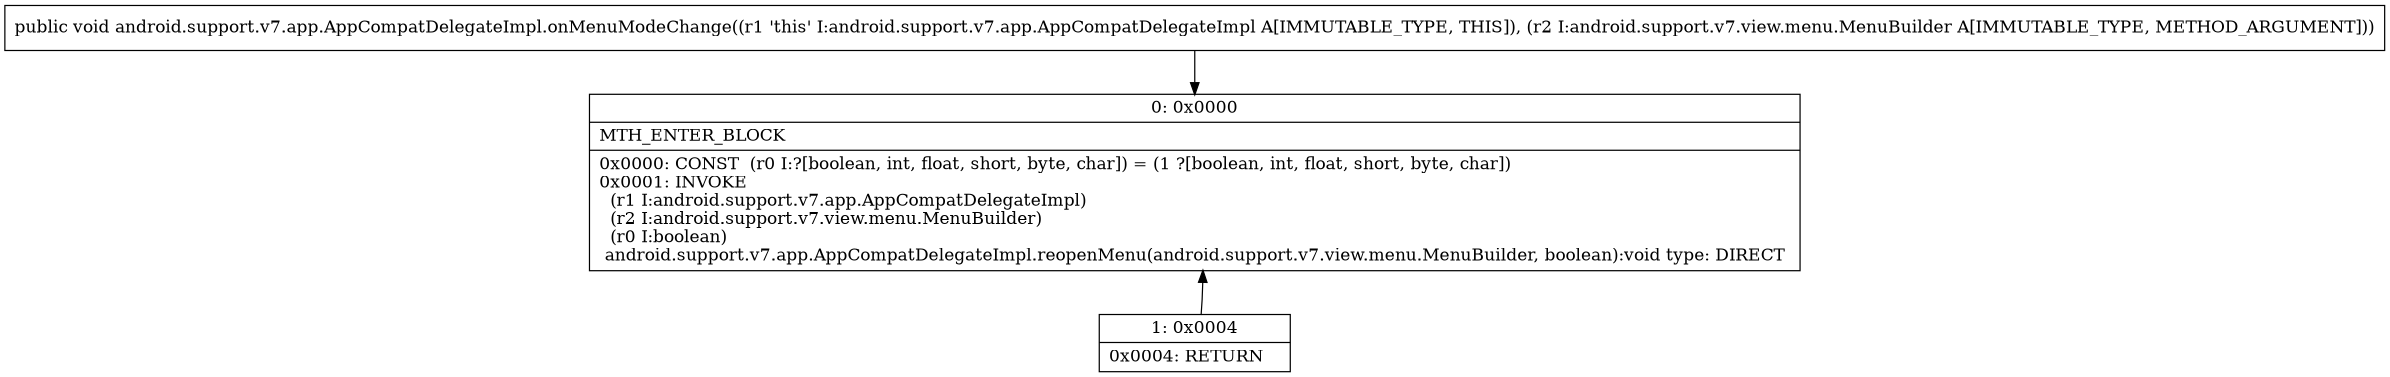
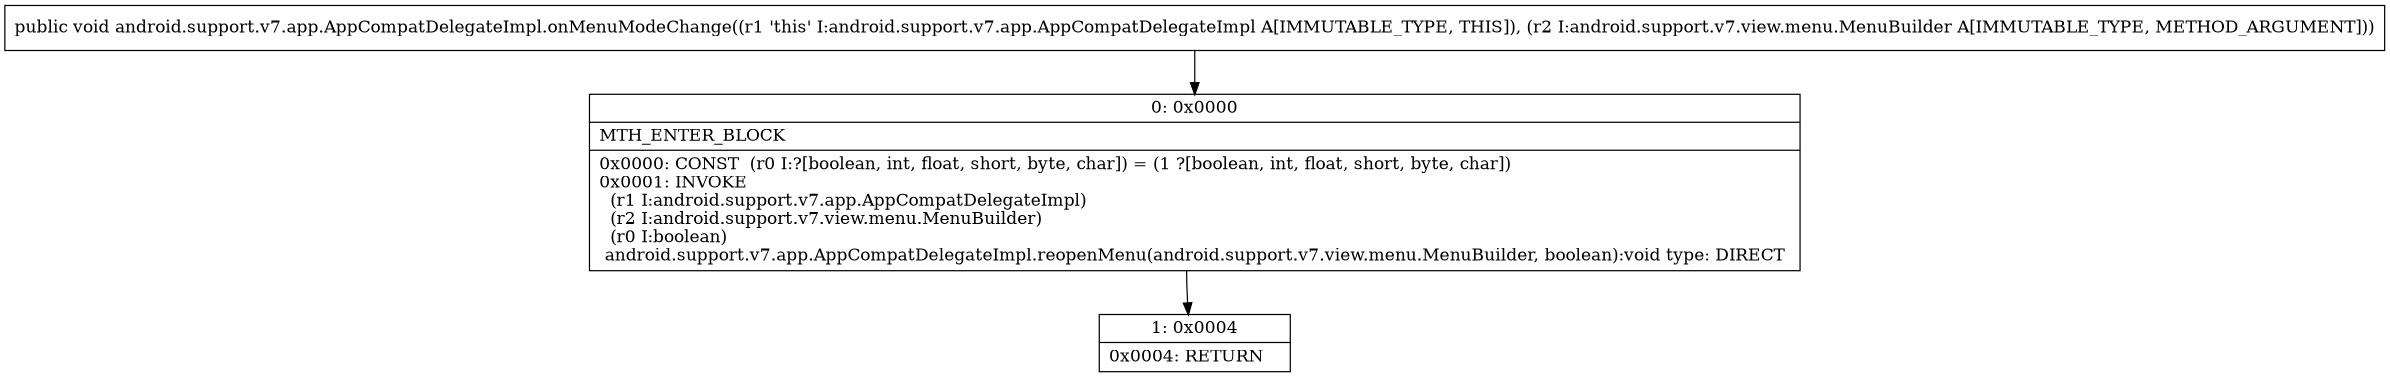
(1202, 299) -> (1187, 286)
